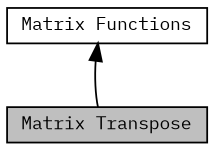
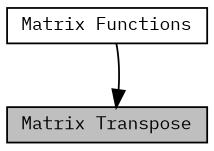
(95, 84) -> (119, 67)
